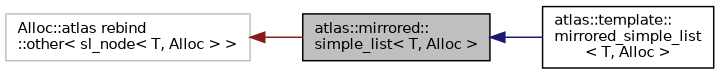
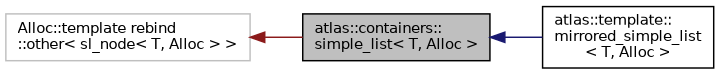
(128, 37) -> (128, 37)
(396, 37) -> (396, 37)
